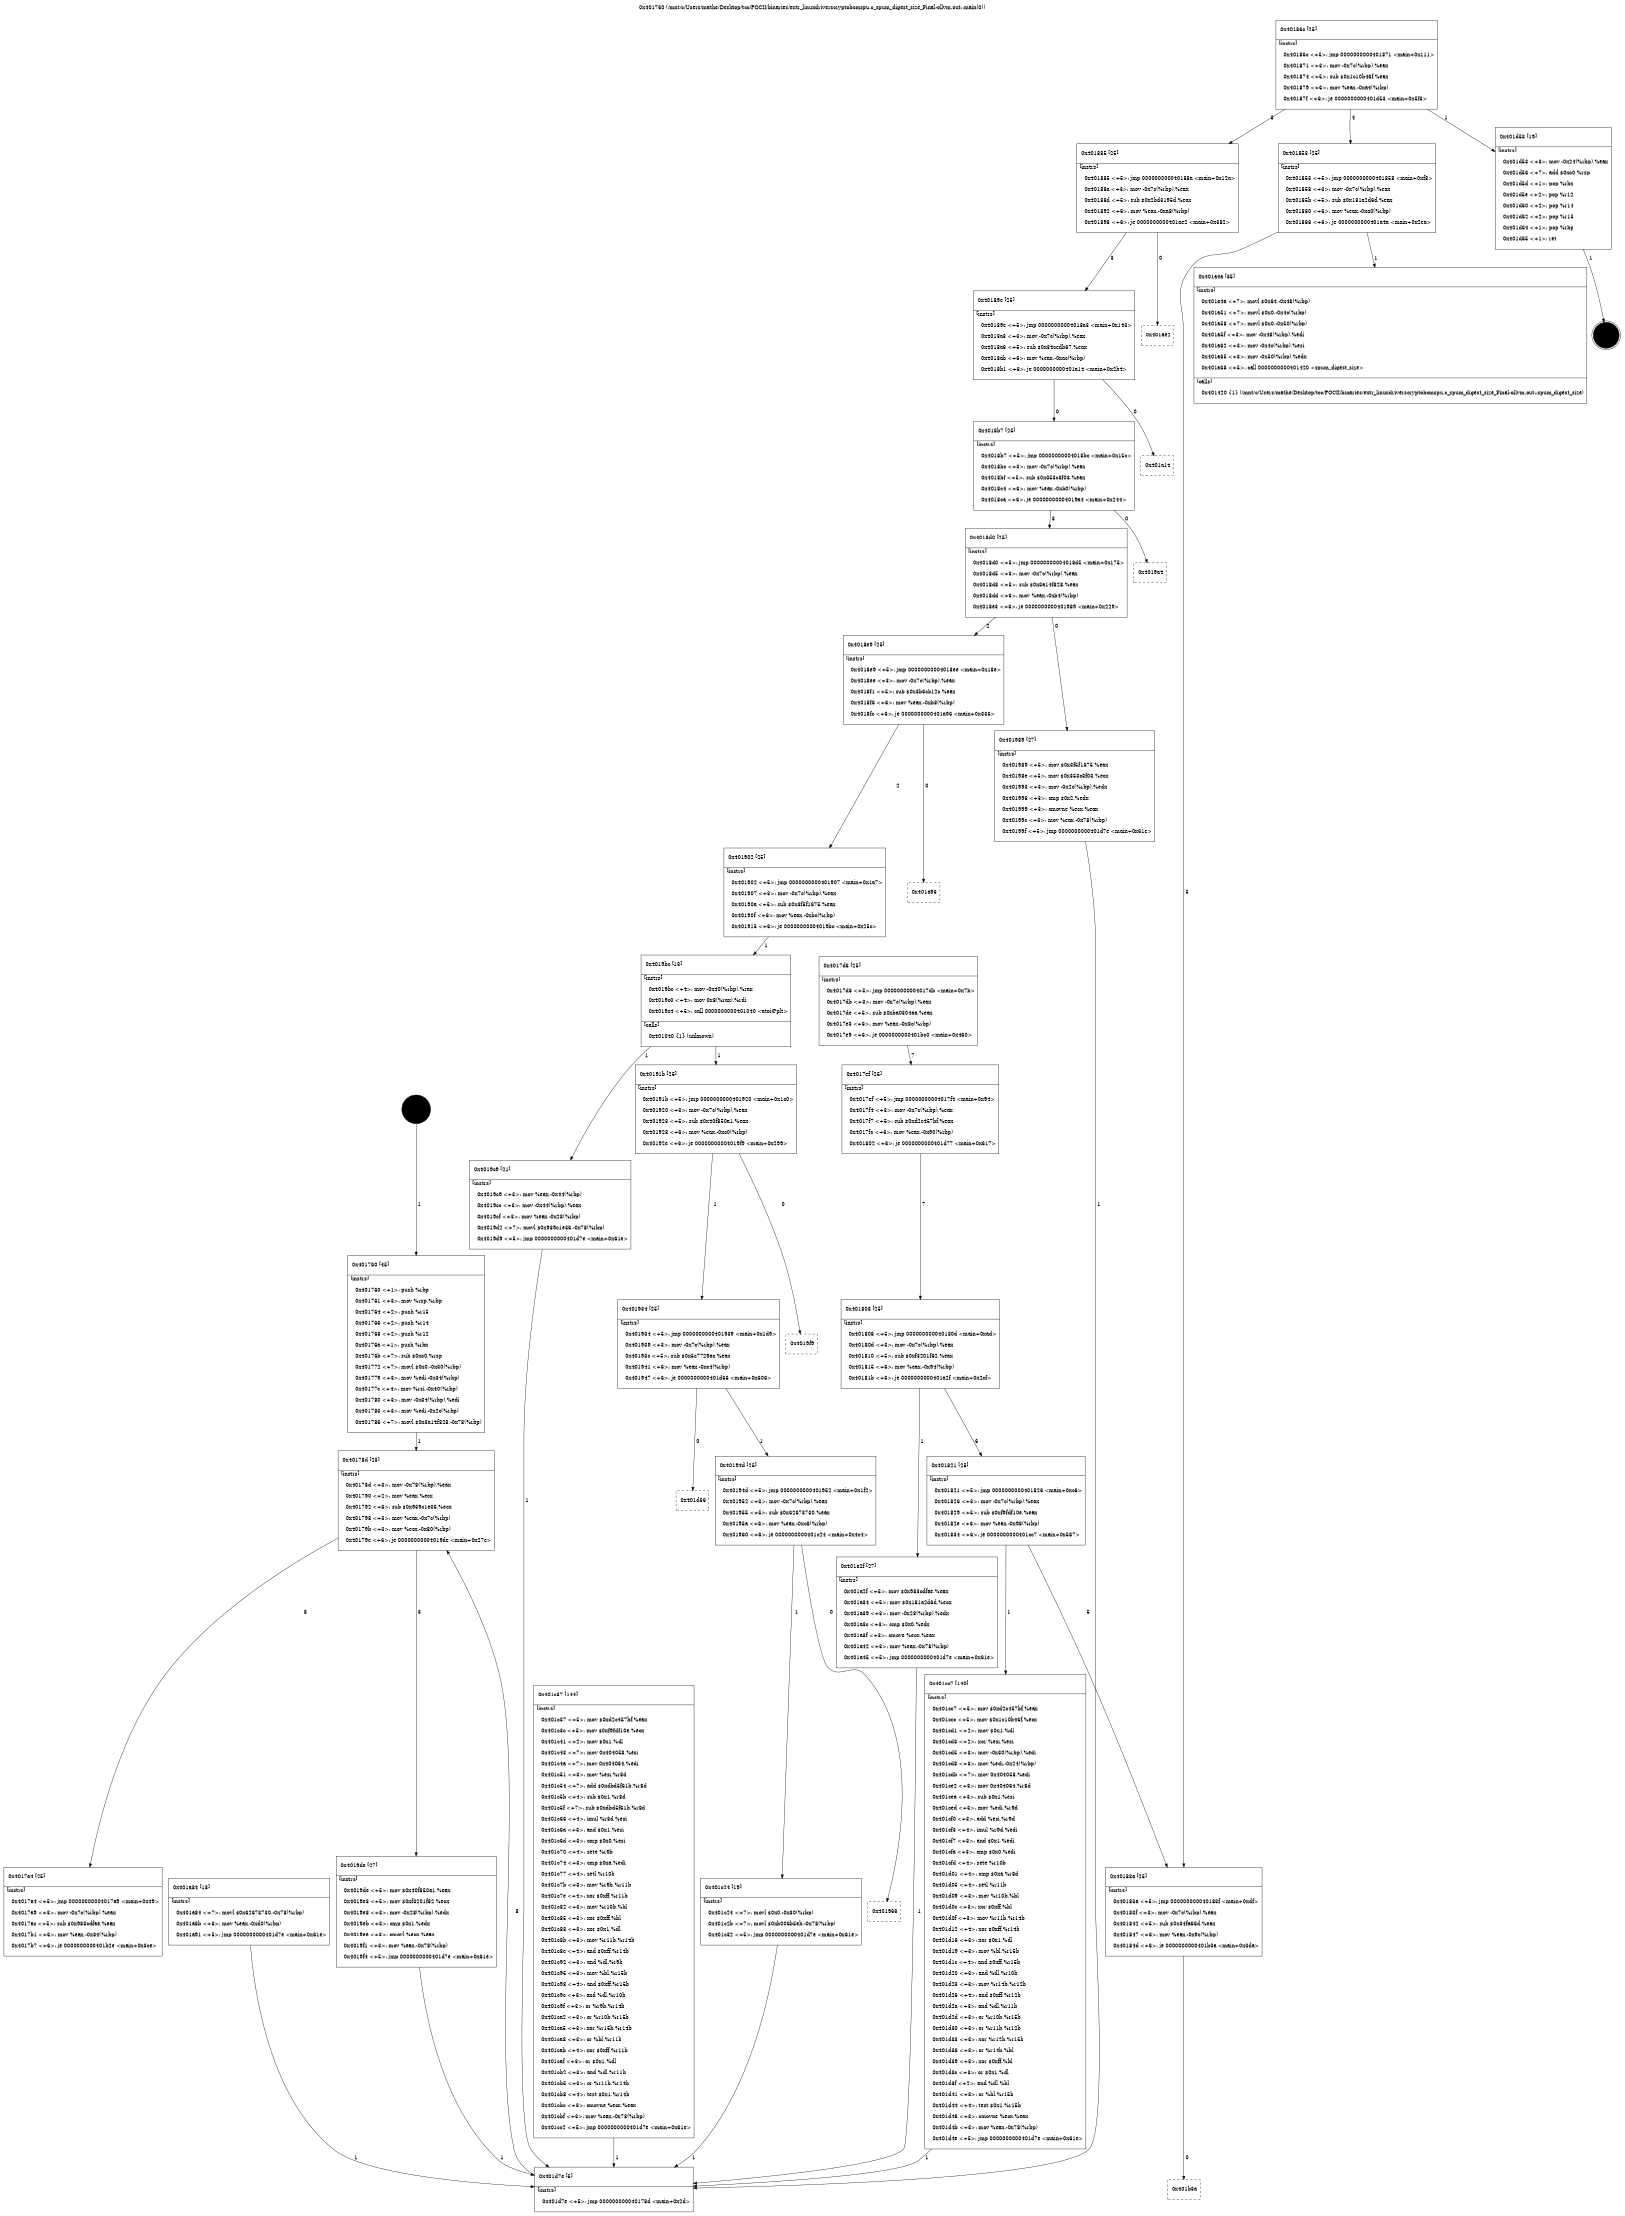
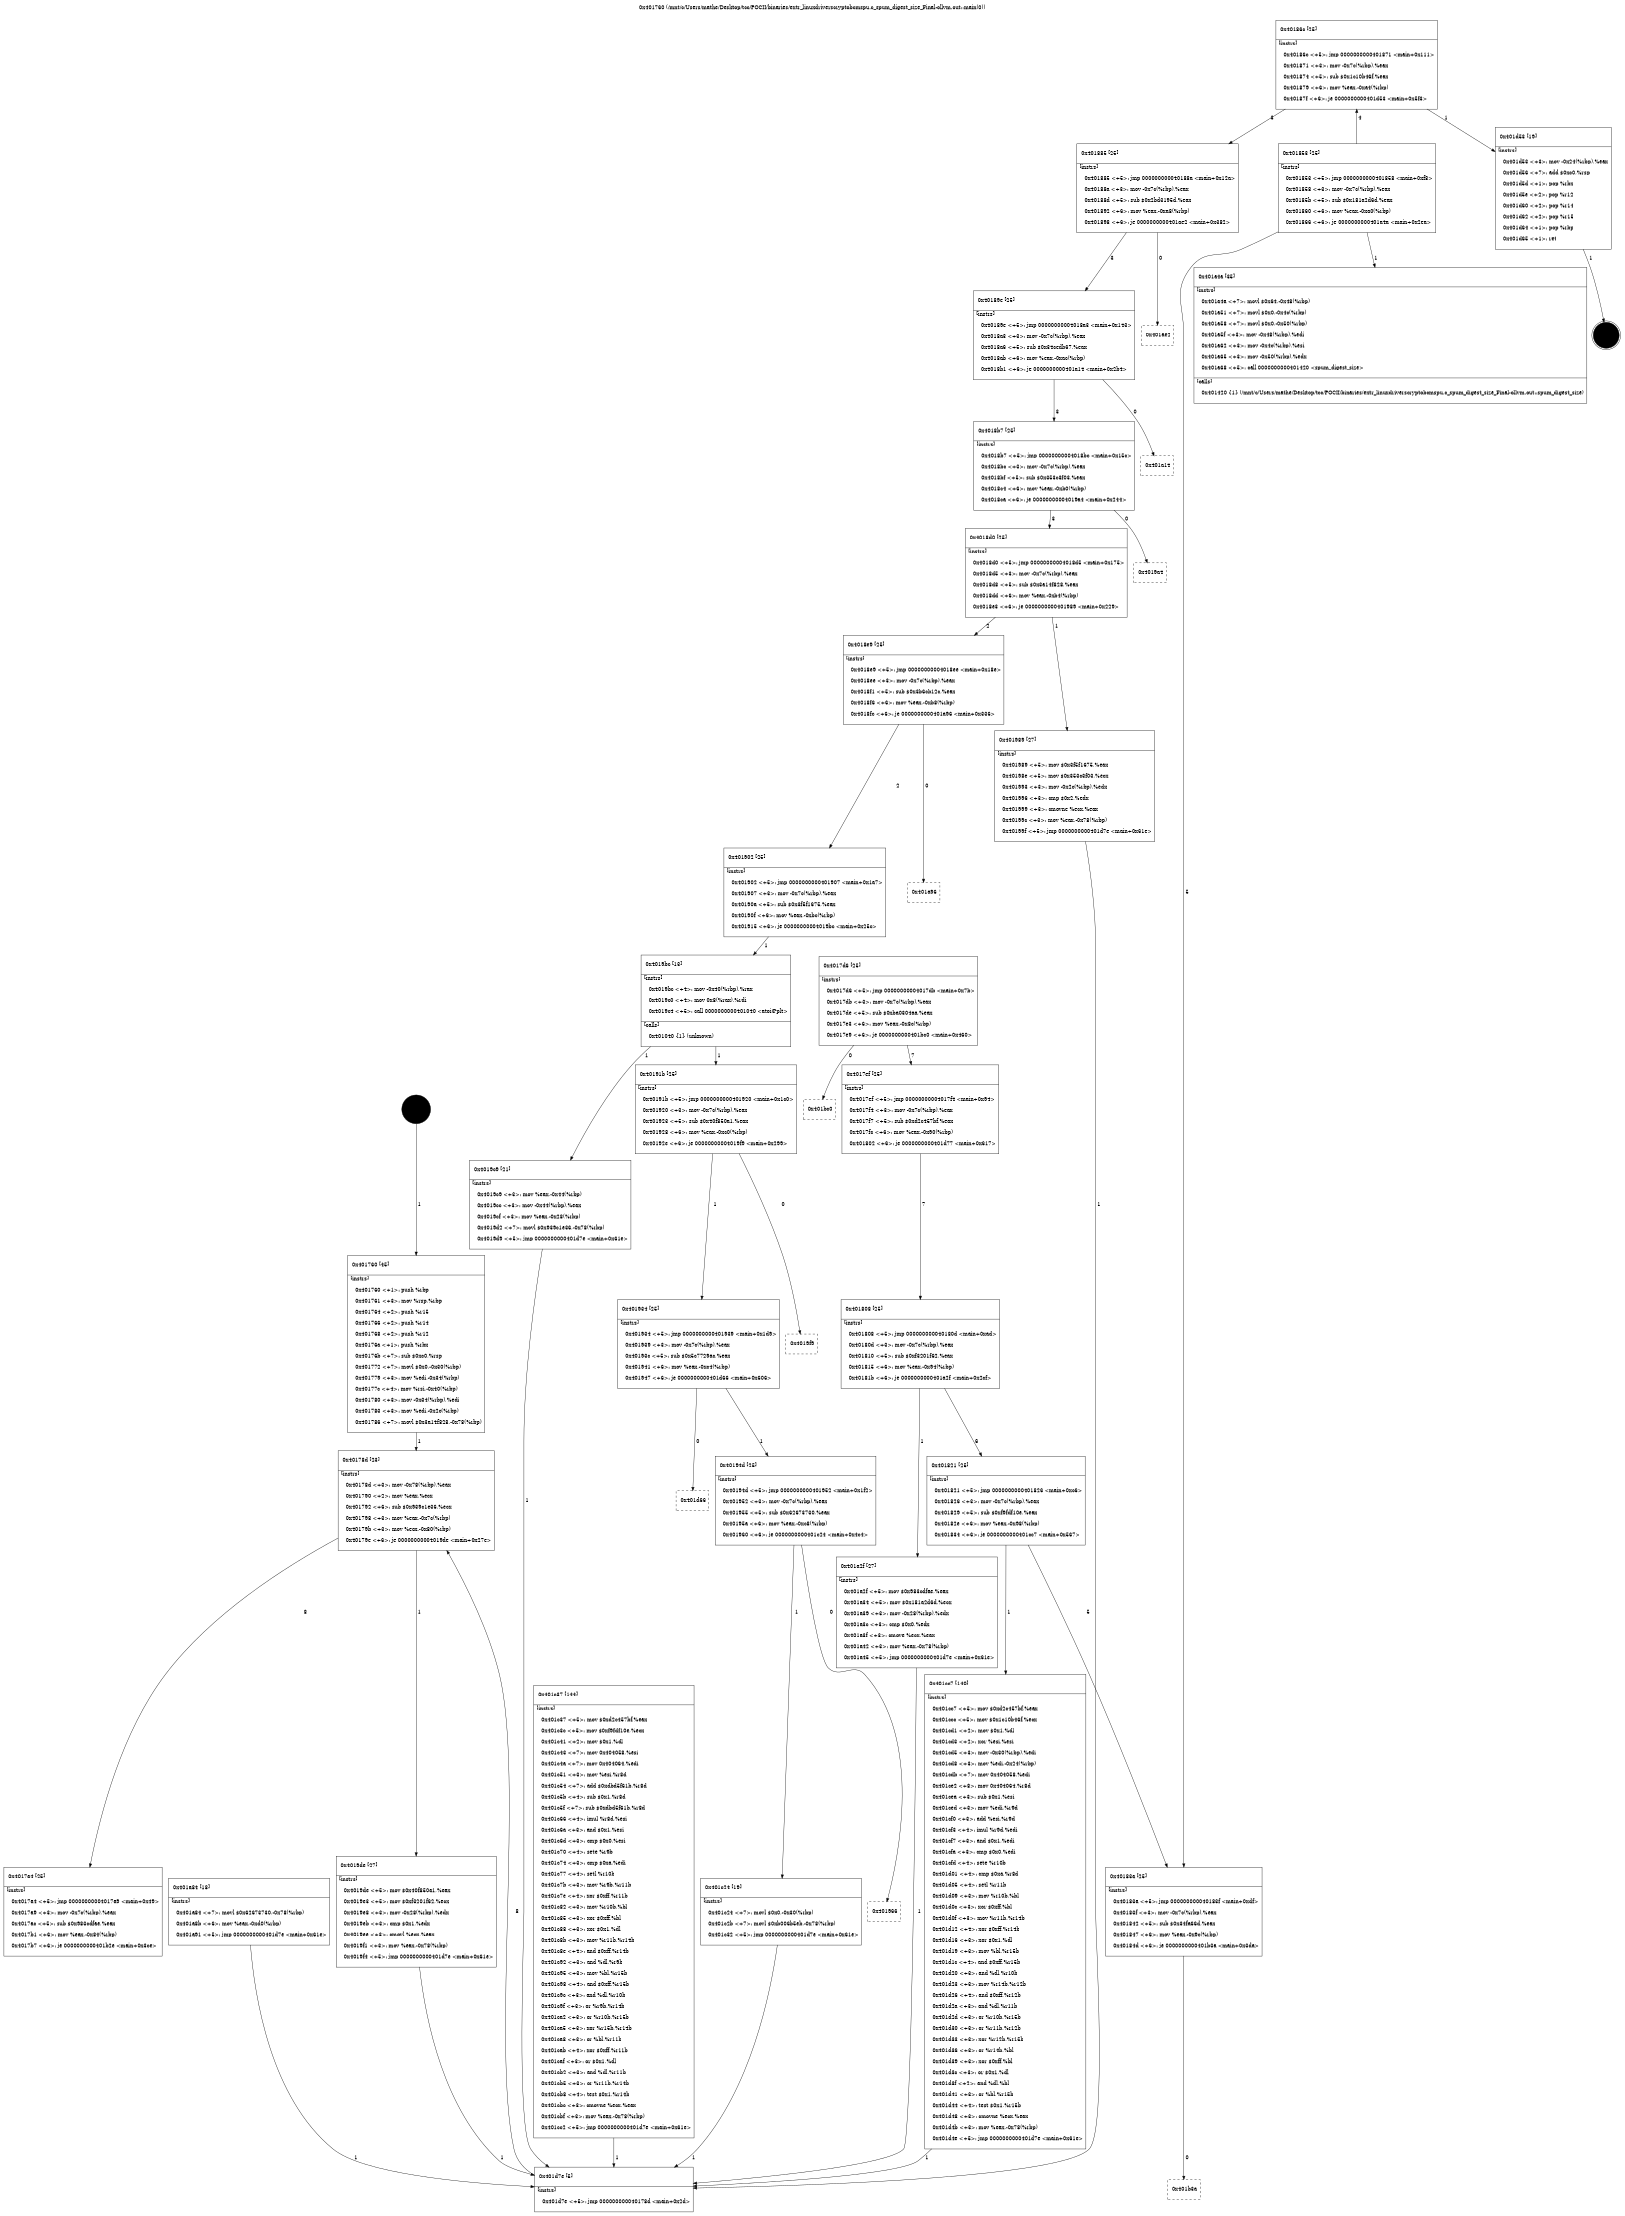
(1350, 125) -> (1357, 128)
(1057, 412) -> (1057, 412)
(1056, 626) -> (1056, 626)
none -> (819, 1109)
(419, 1612) -> (419, 1612)
